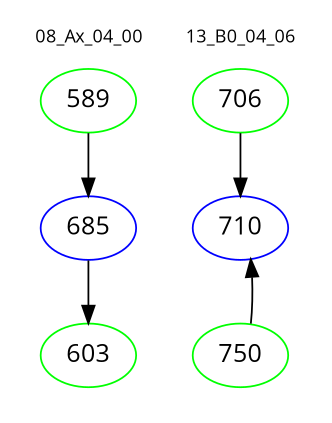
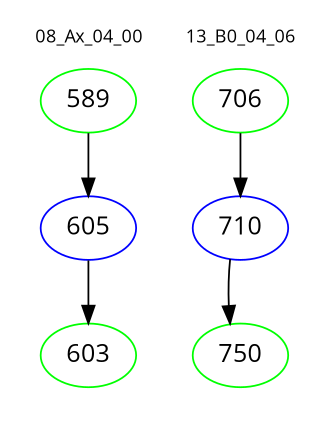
(88, 228) -> (88, 228)
(252, 300) -> (229, 283)
